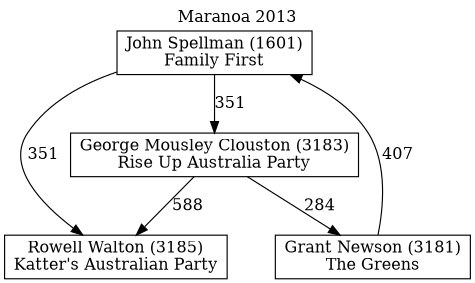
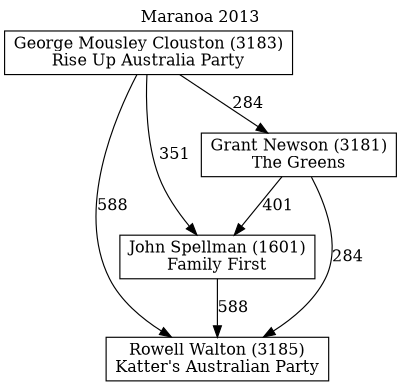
(215, 98) -> (153, 155)
(44, 155) -> (233, 308)
(398, 155) -> (278, 206)
none -> (330, 264)
